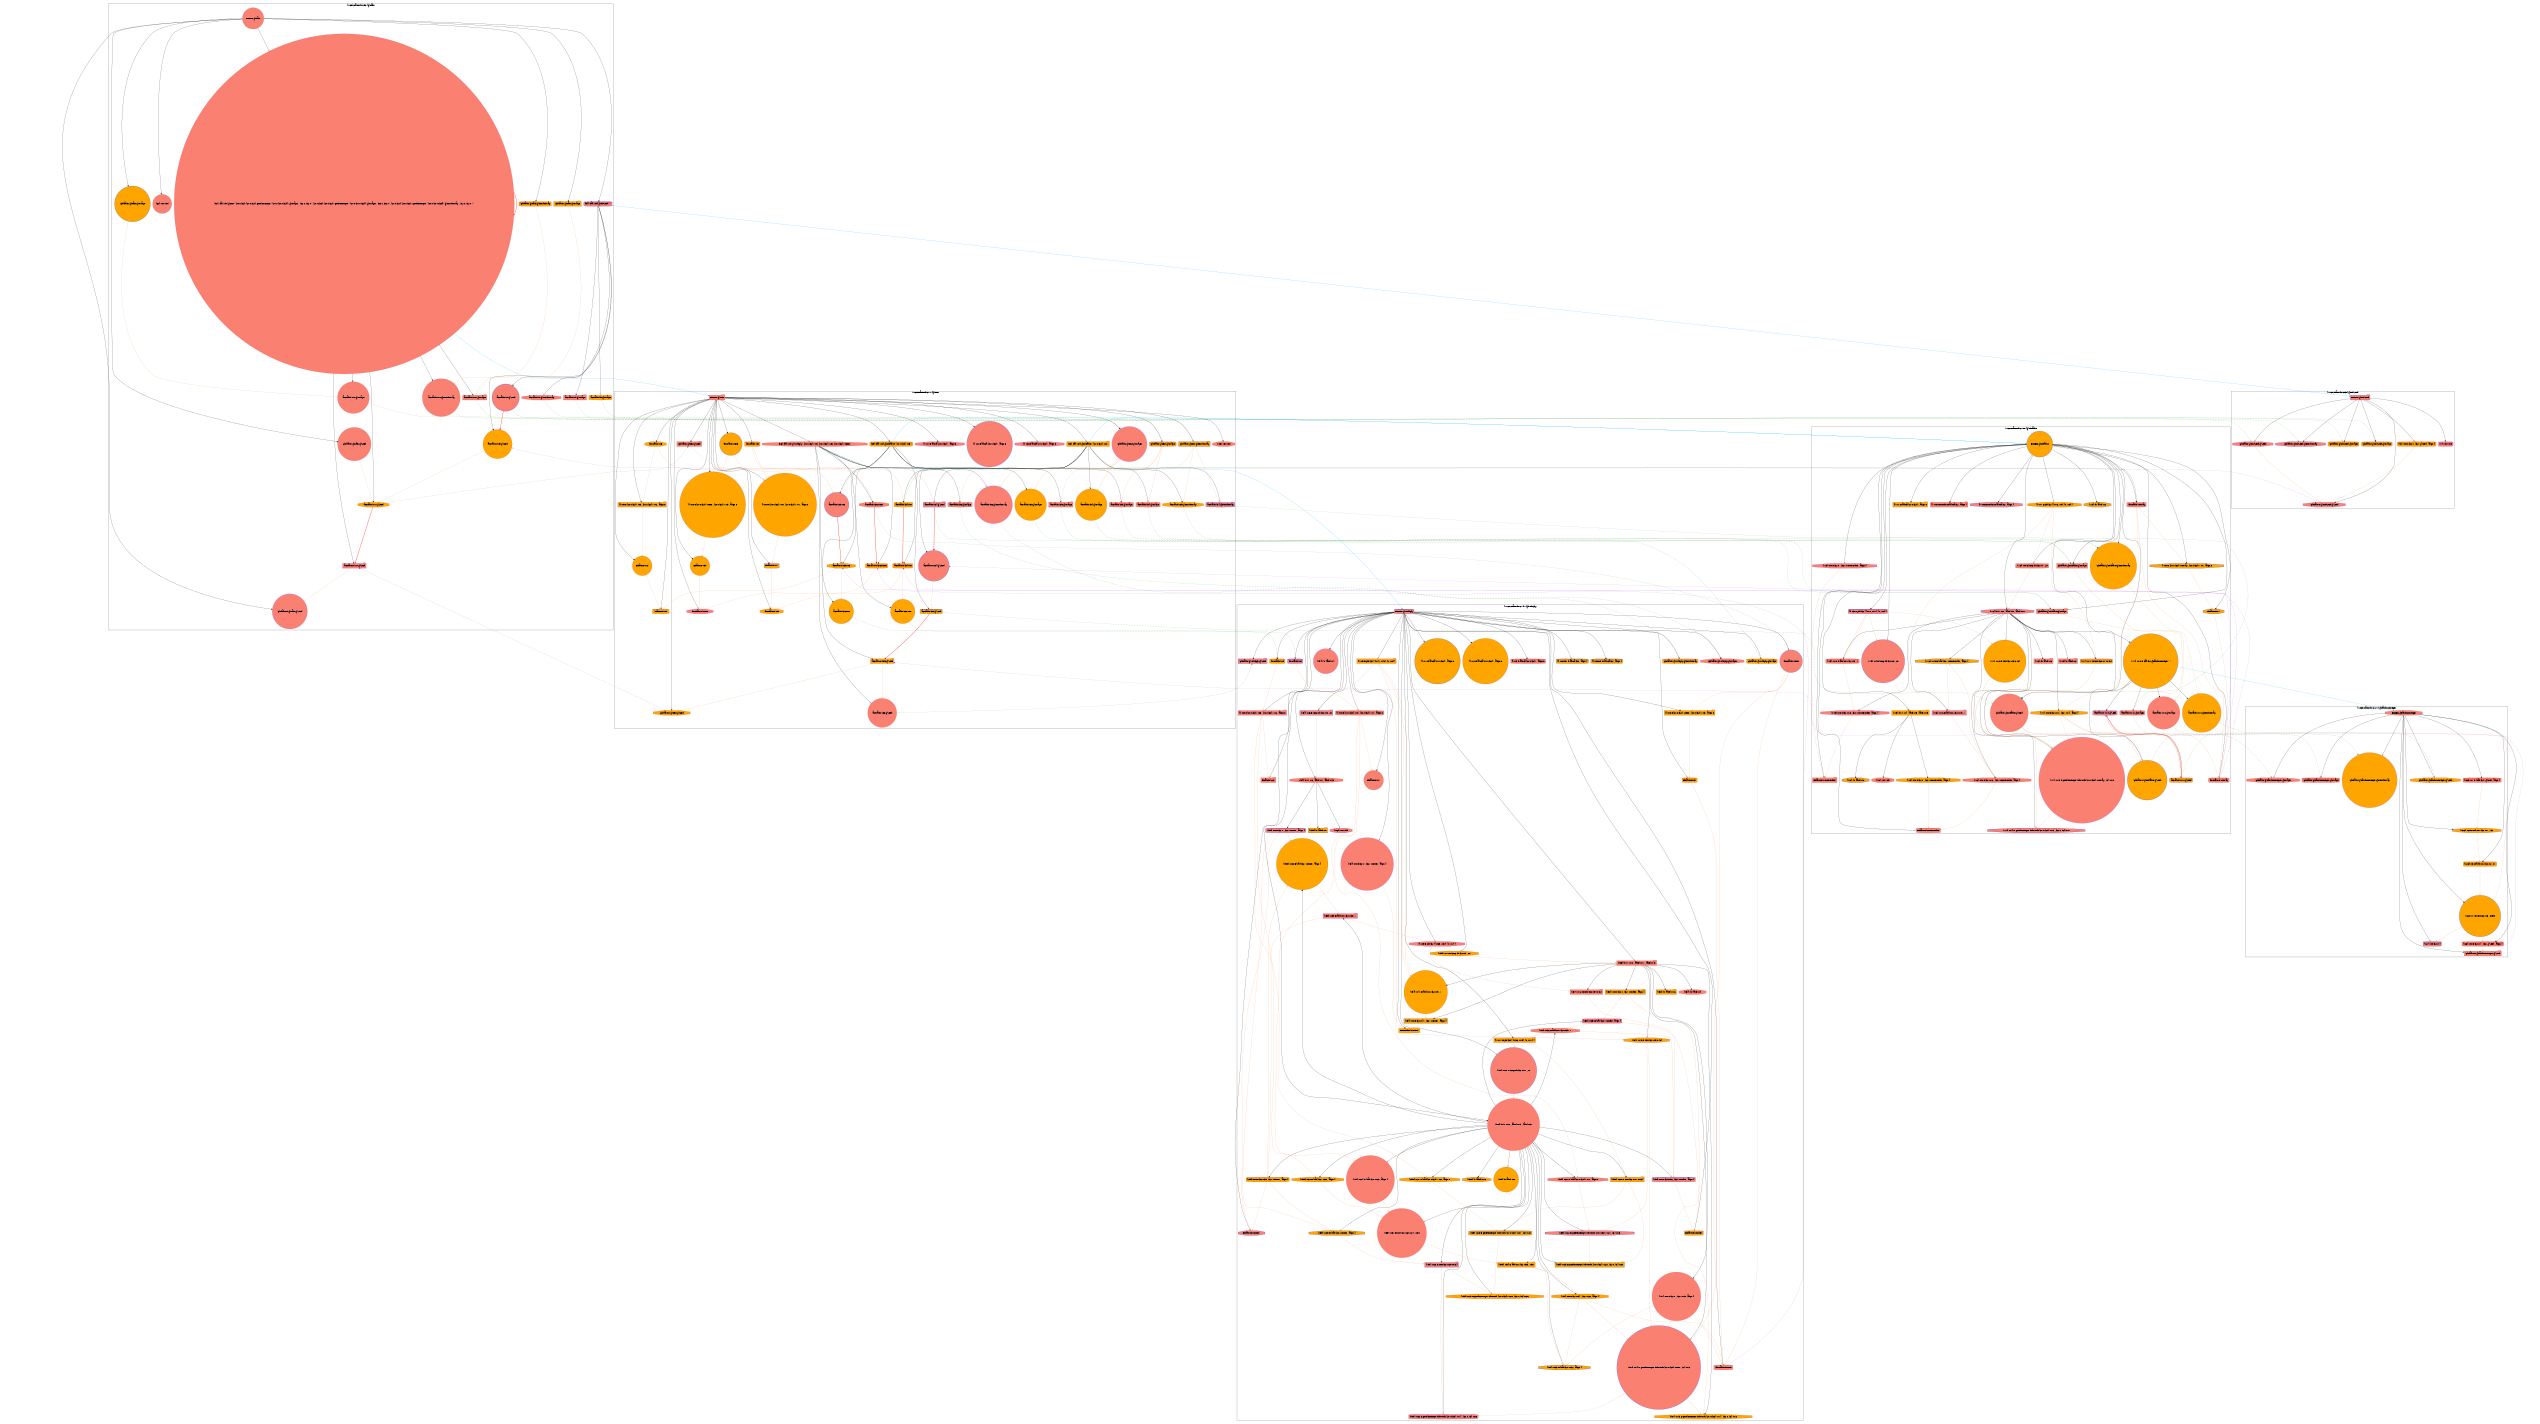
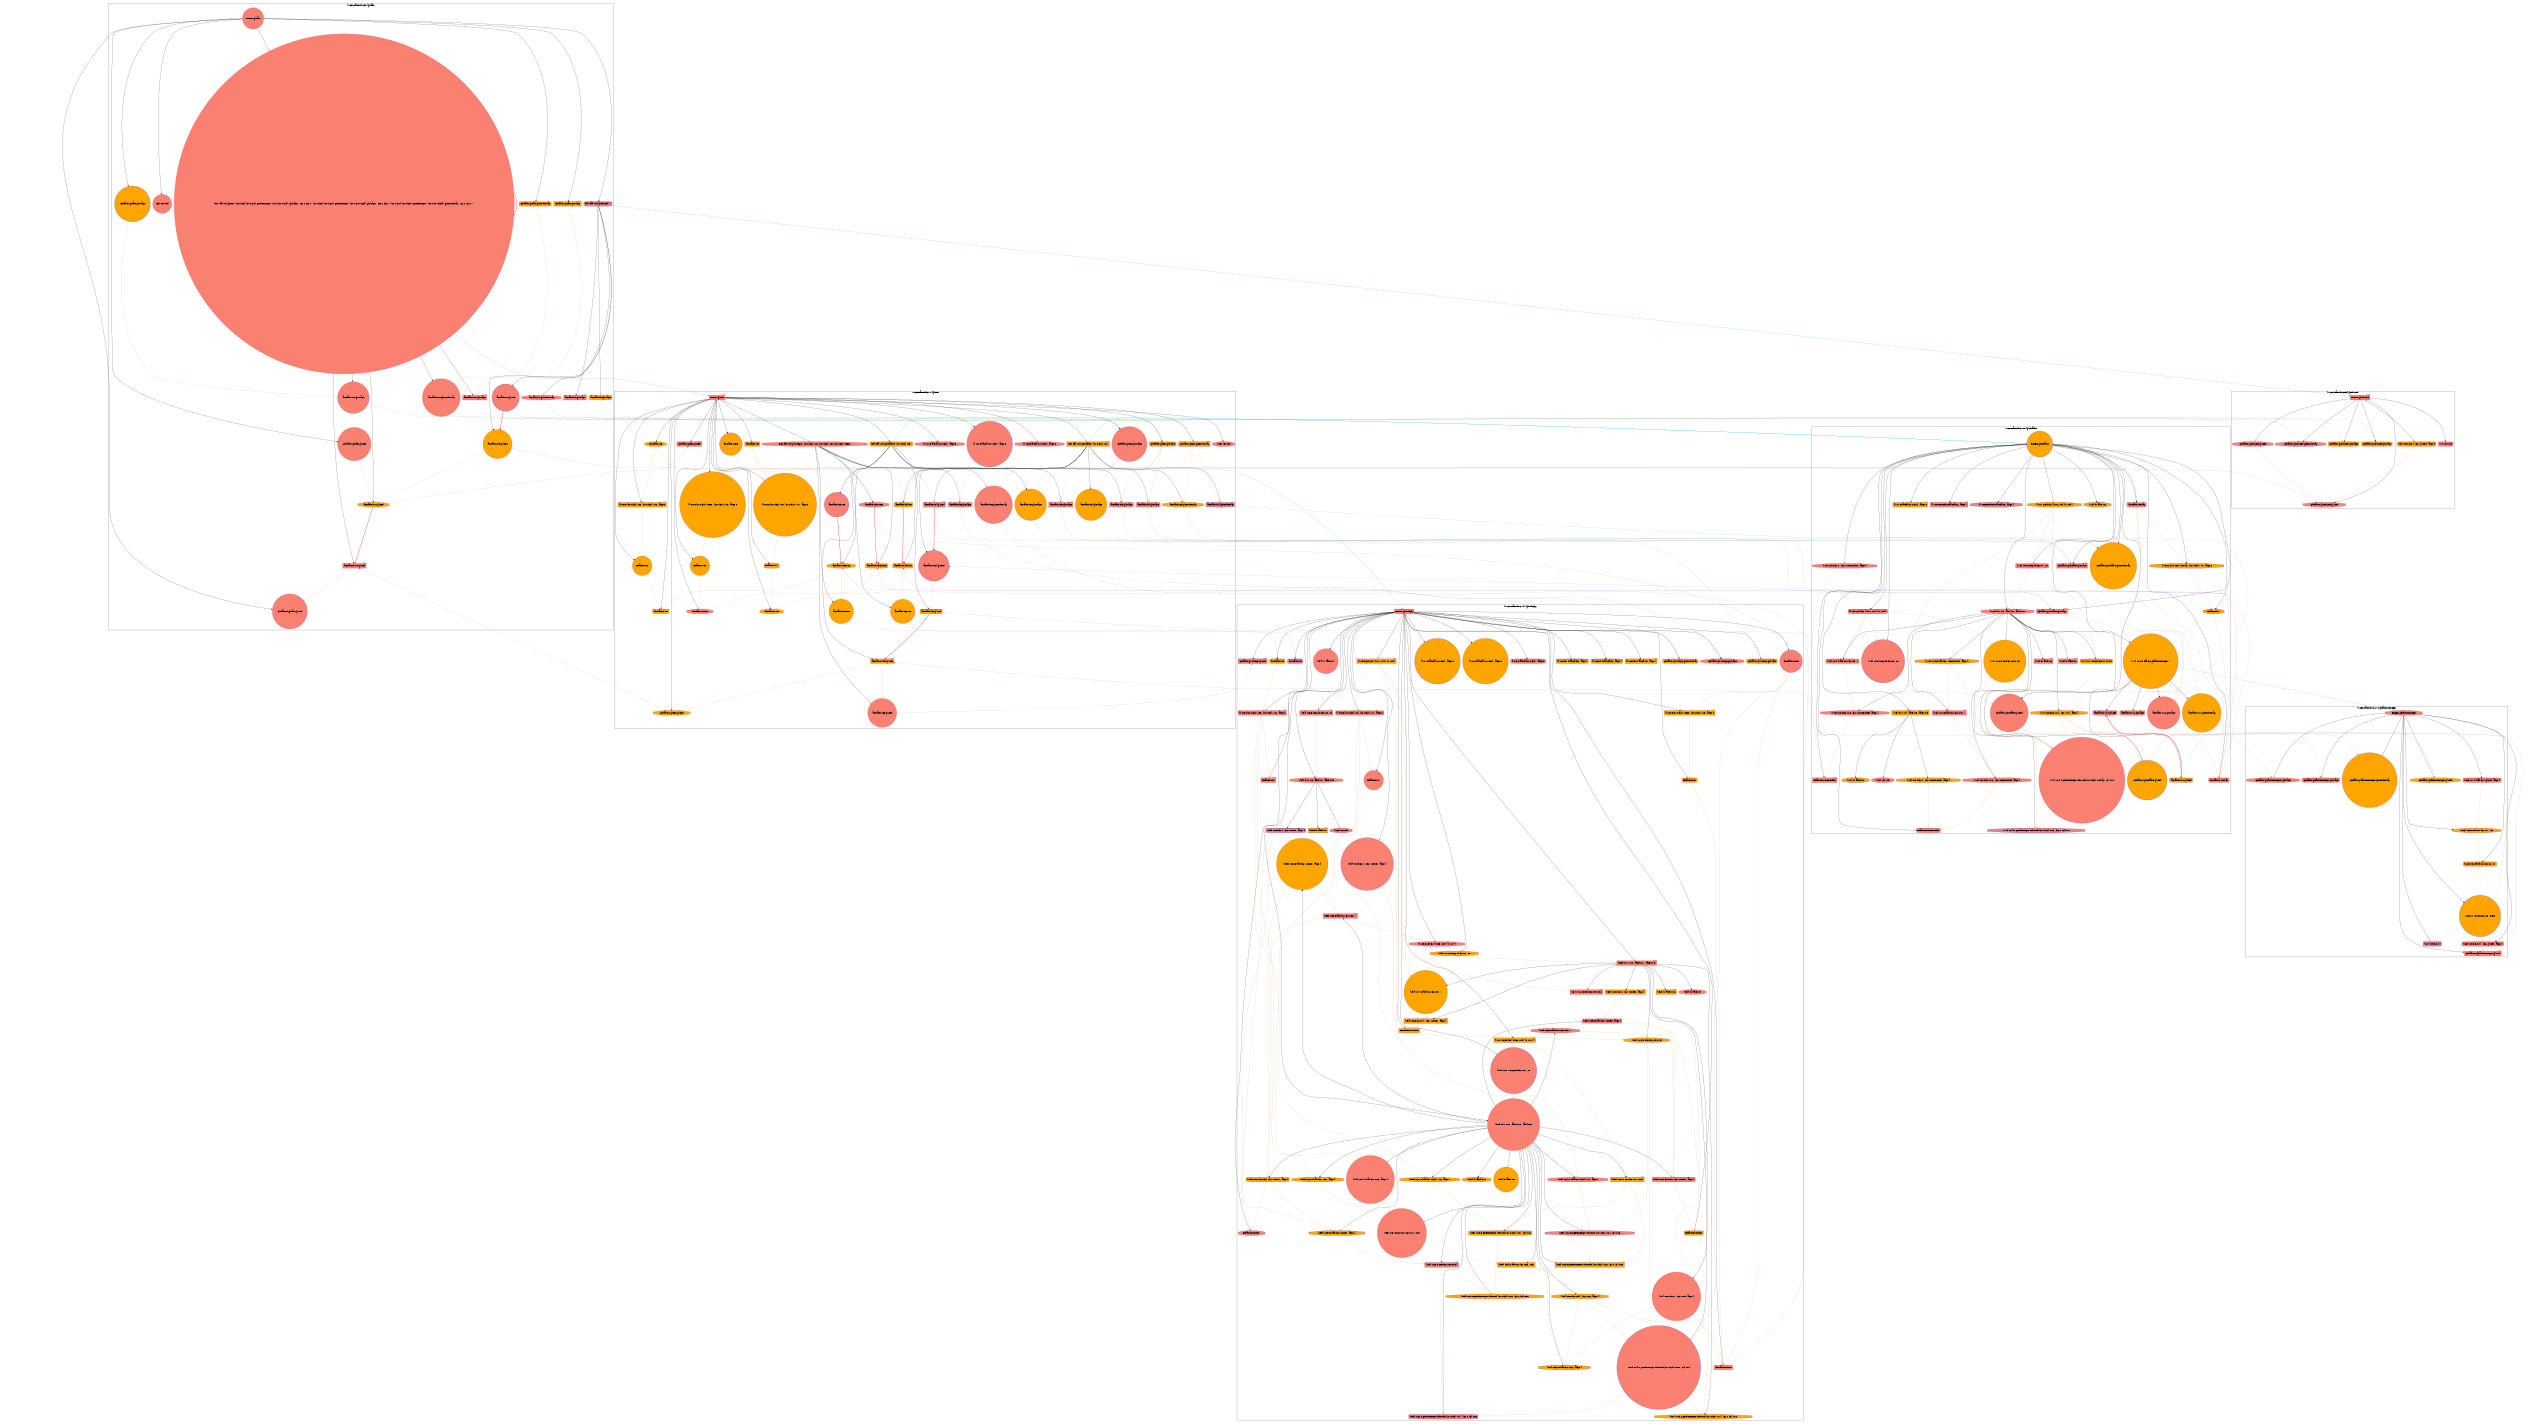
(661, 611) -> (661, 611)
none -> (1641, 661)
